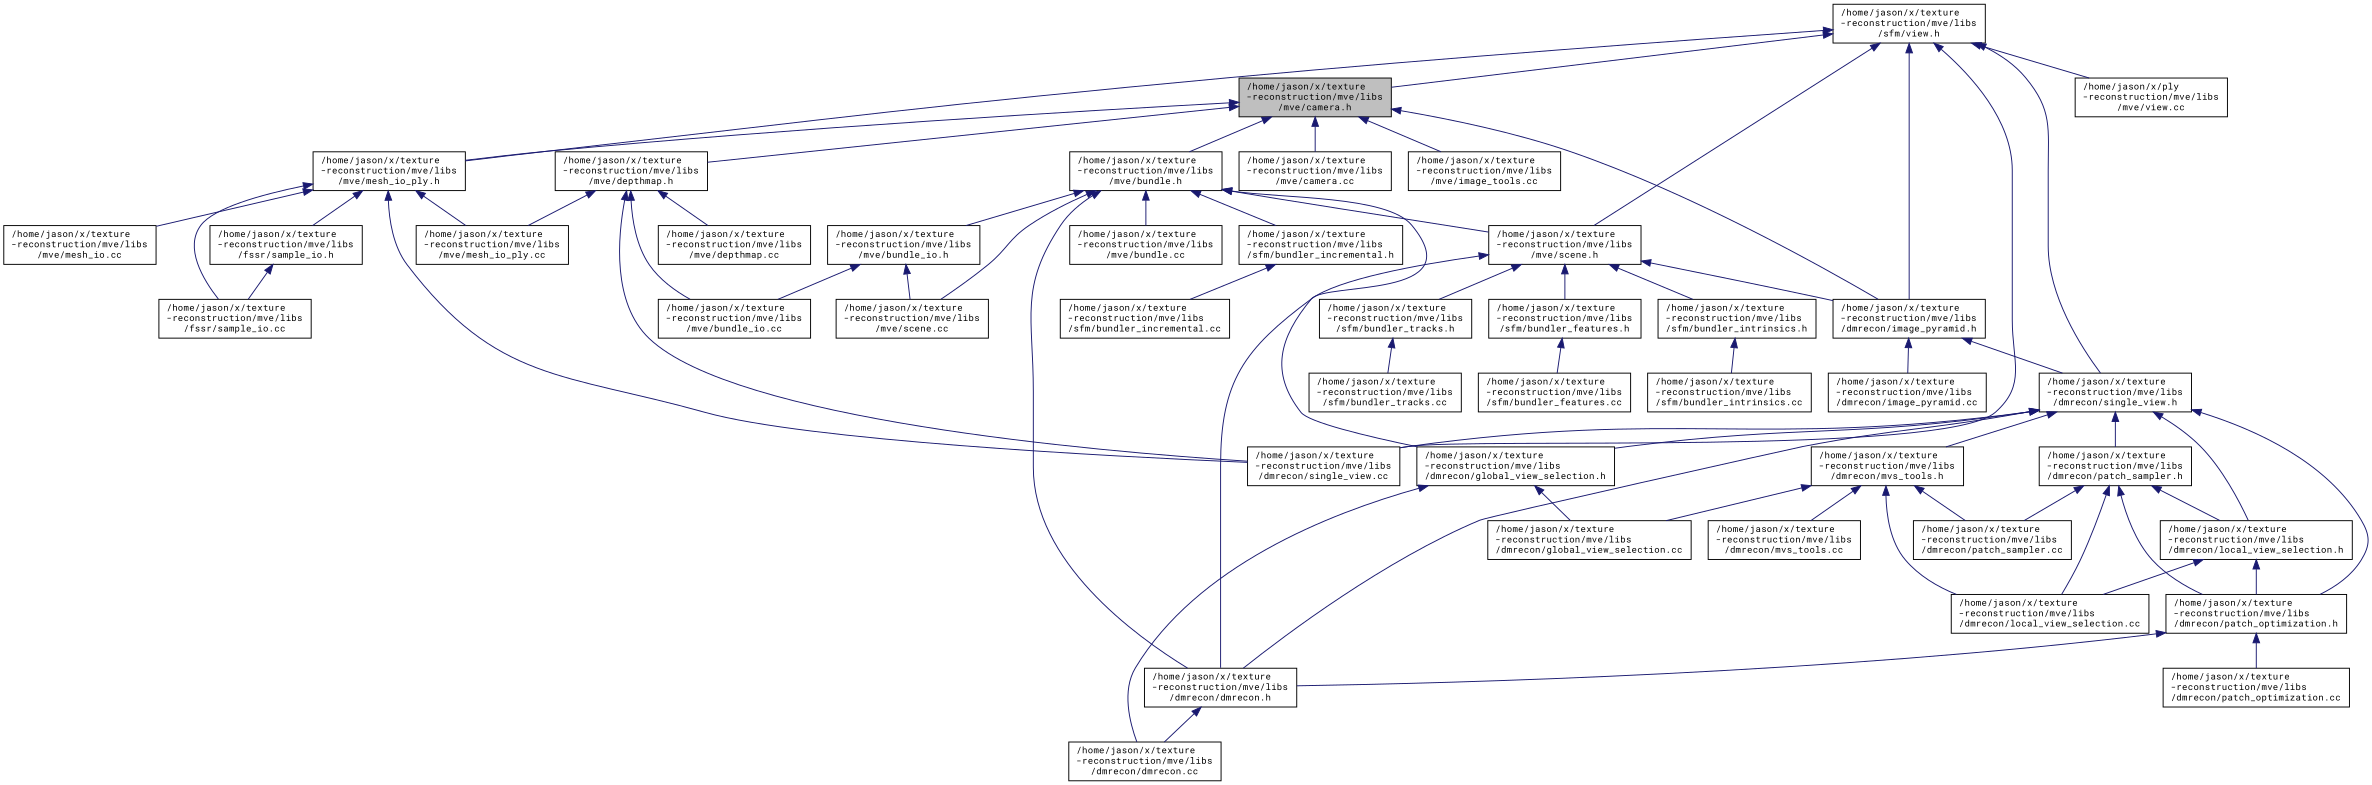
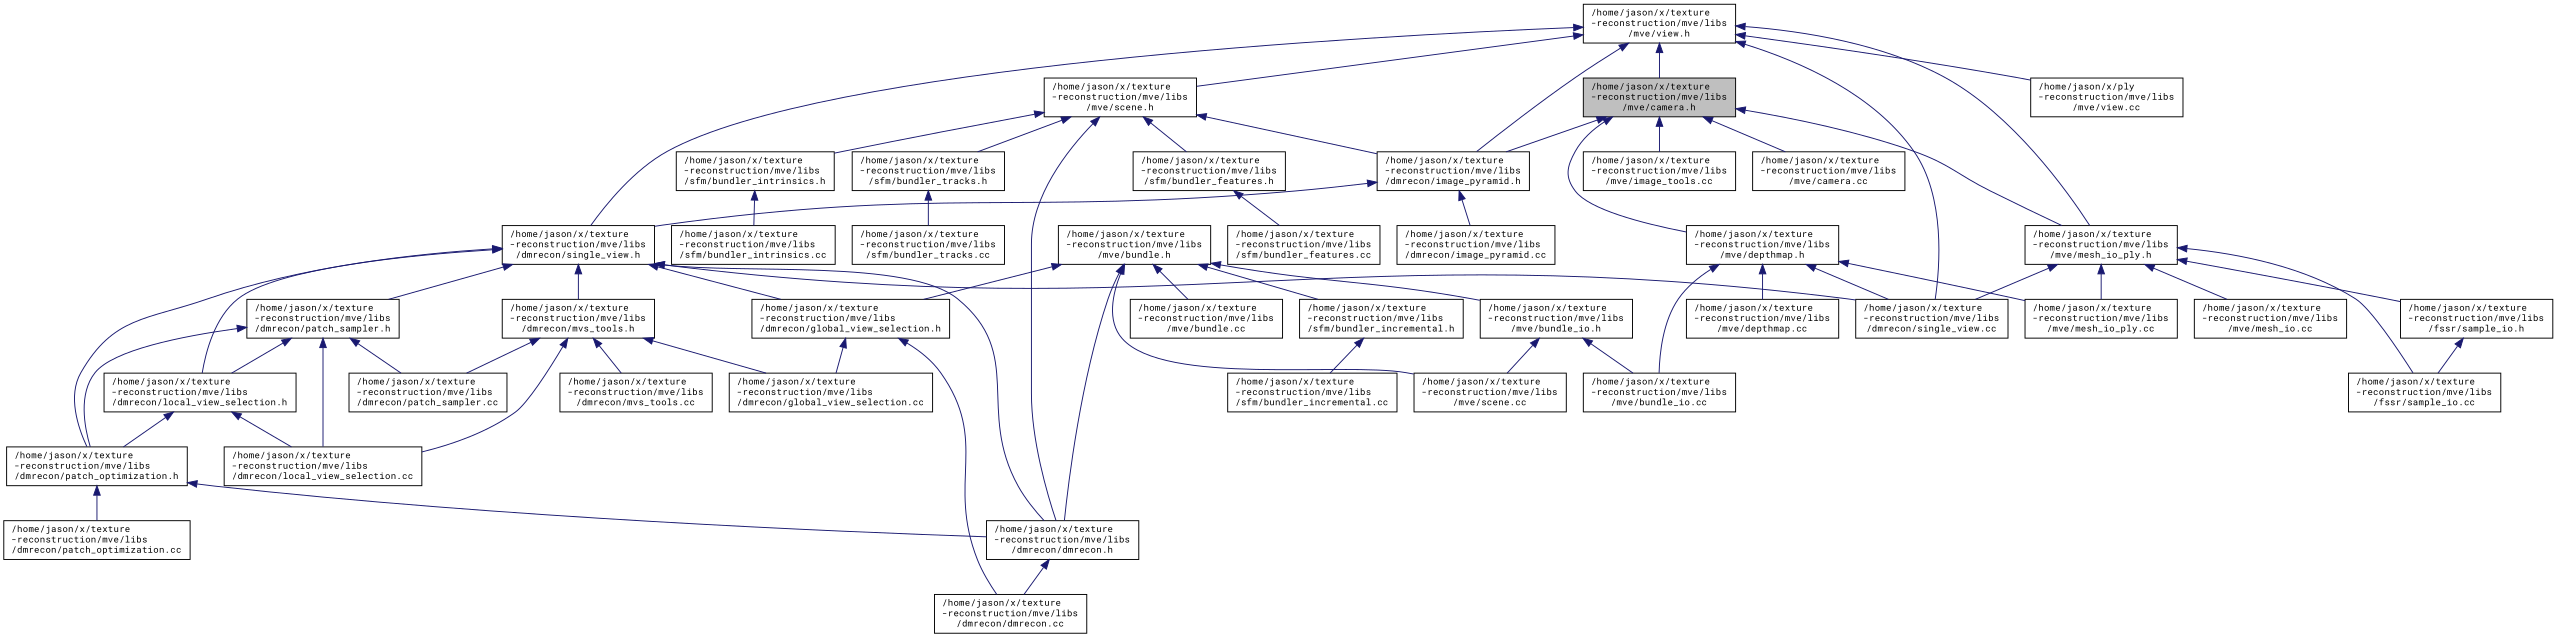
(1909, 24) -> (1659, 24)
(1226, 136) -> none
(1360, 212) -> none
